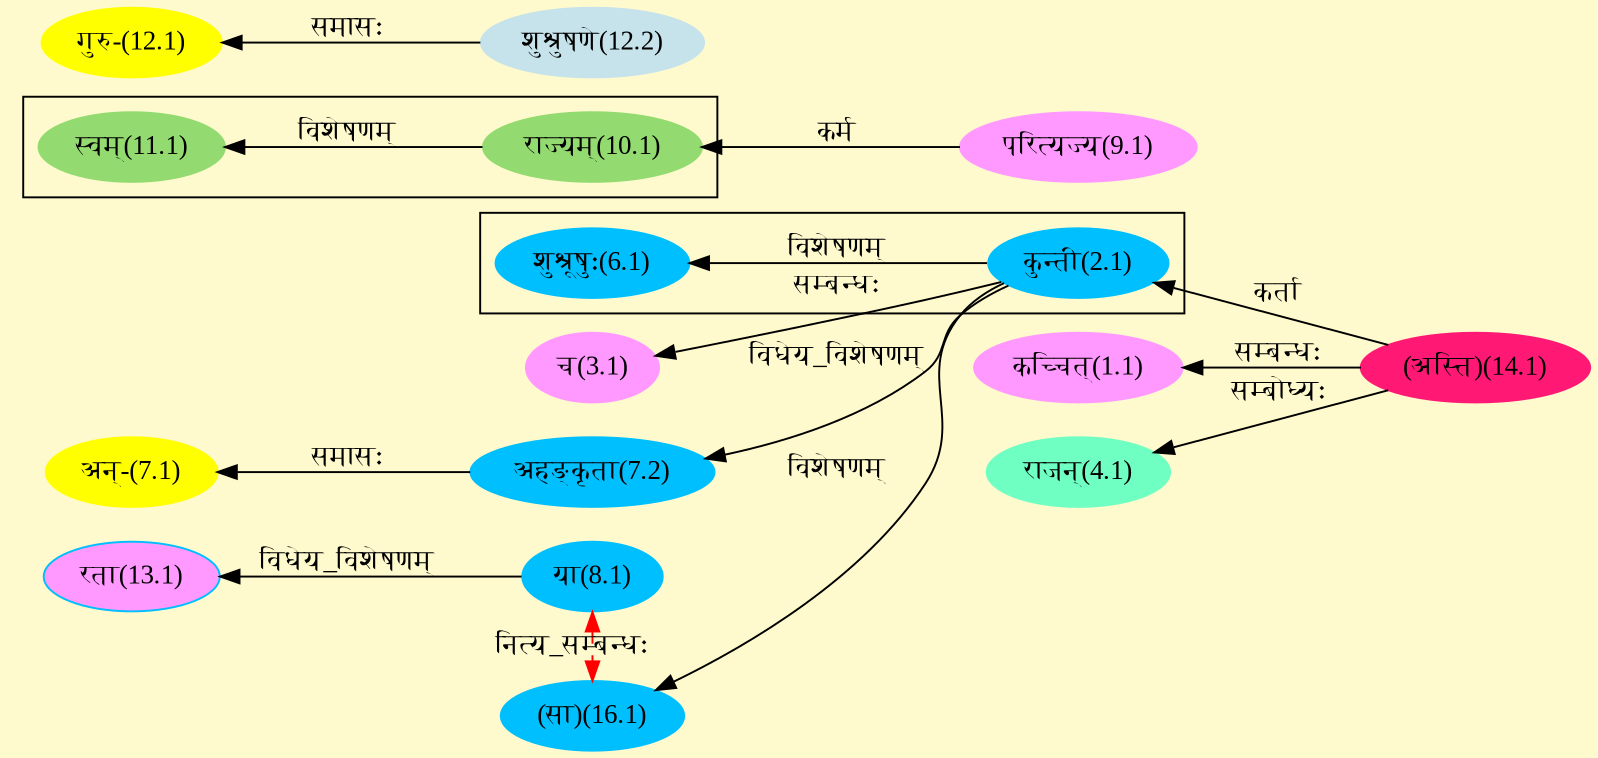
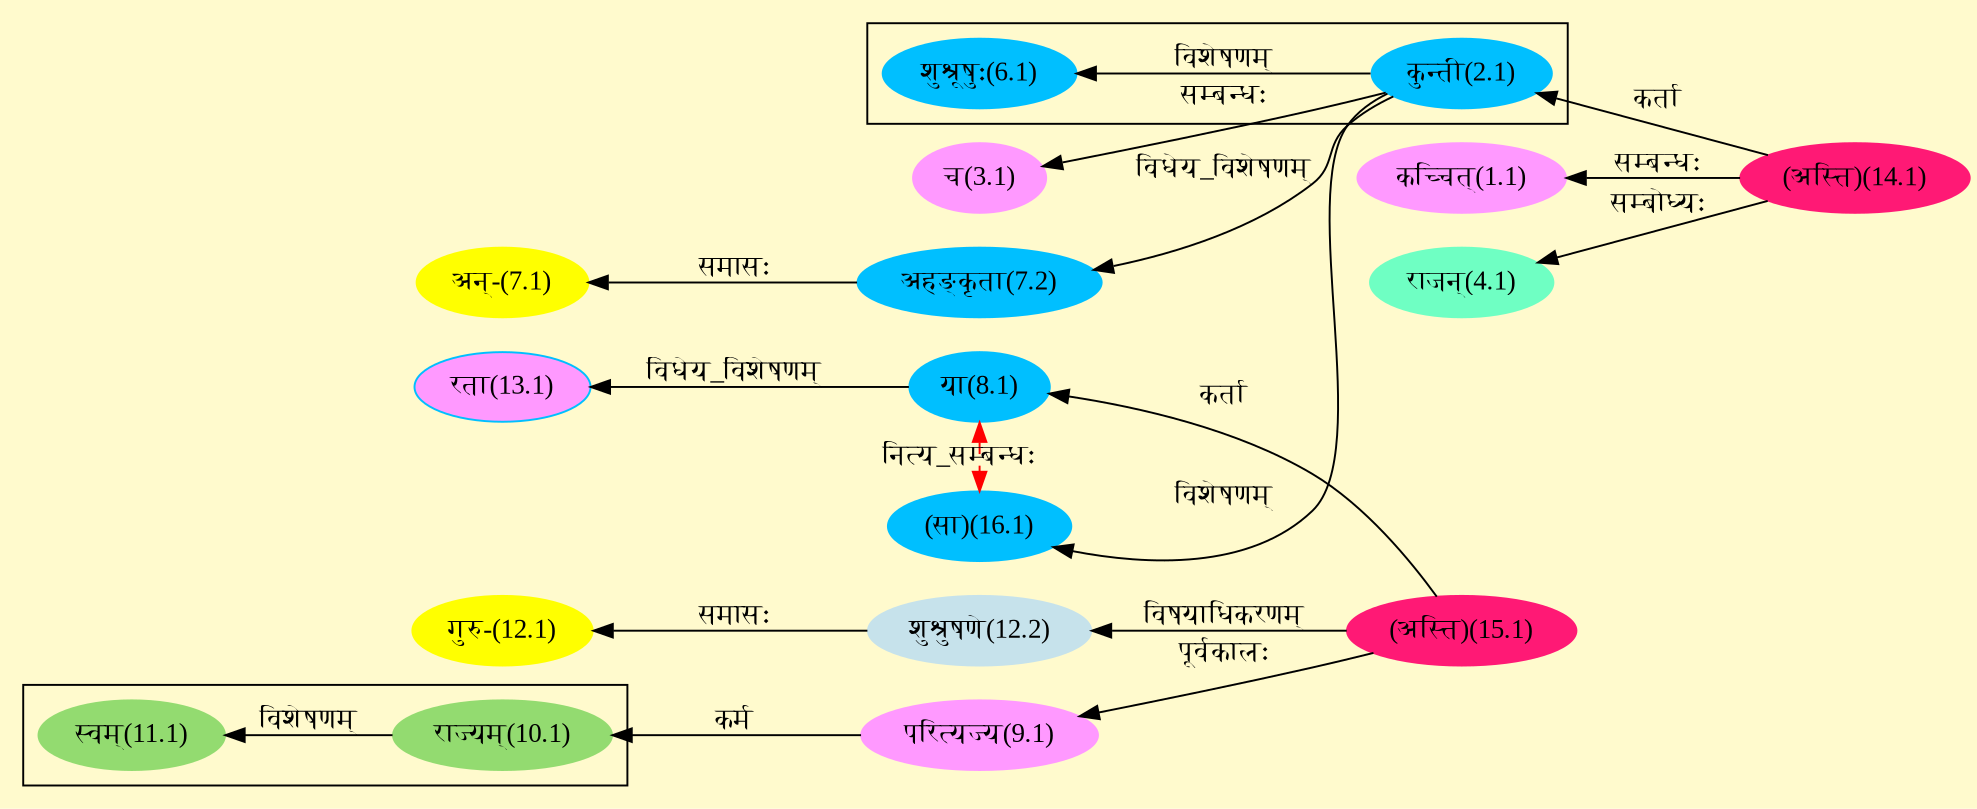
none -> (1462, 631)
